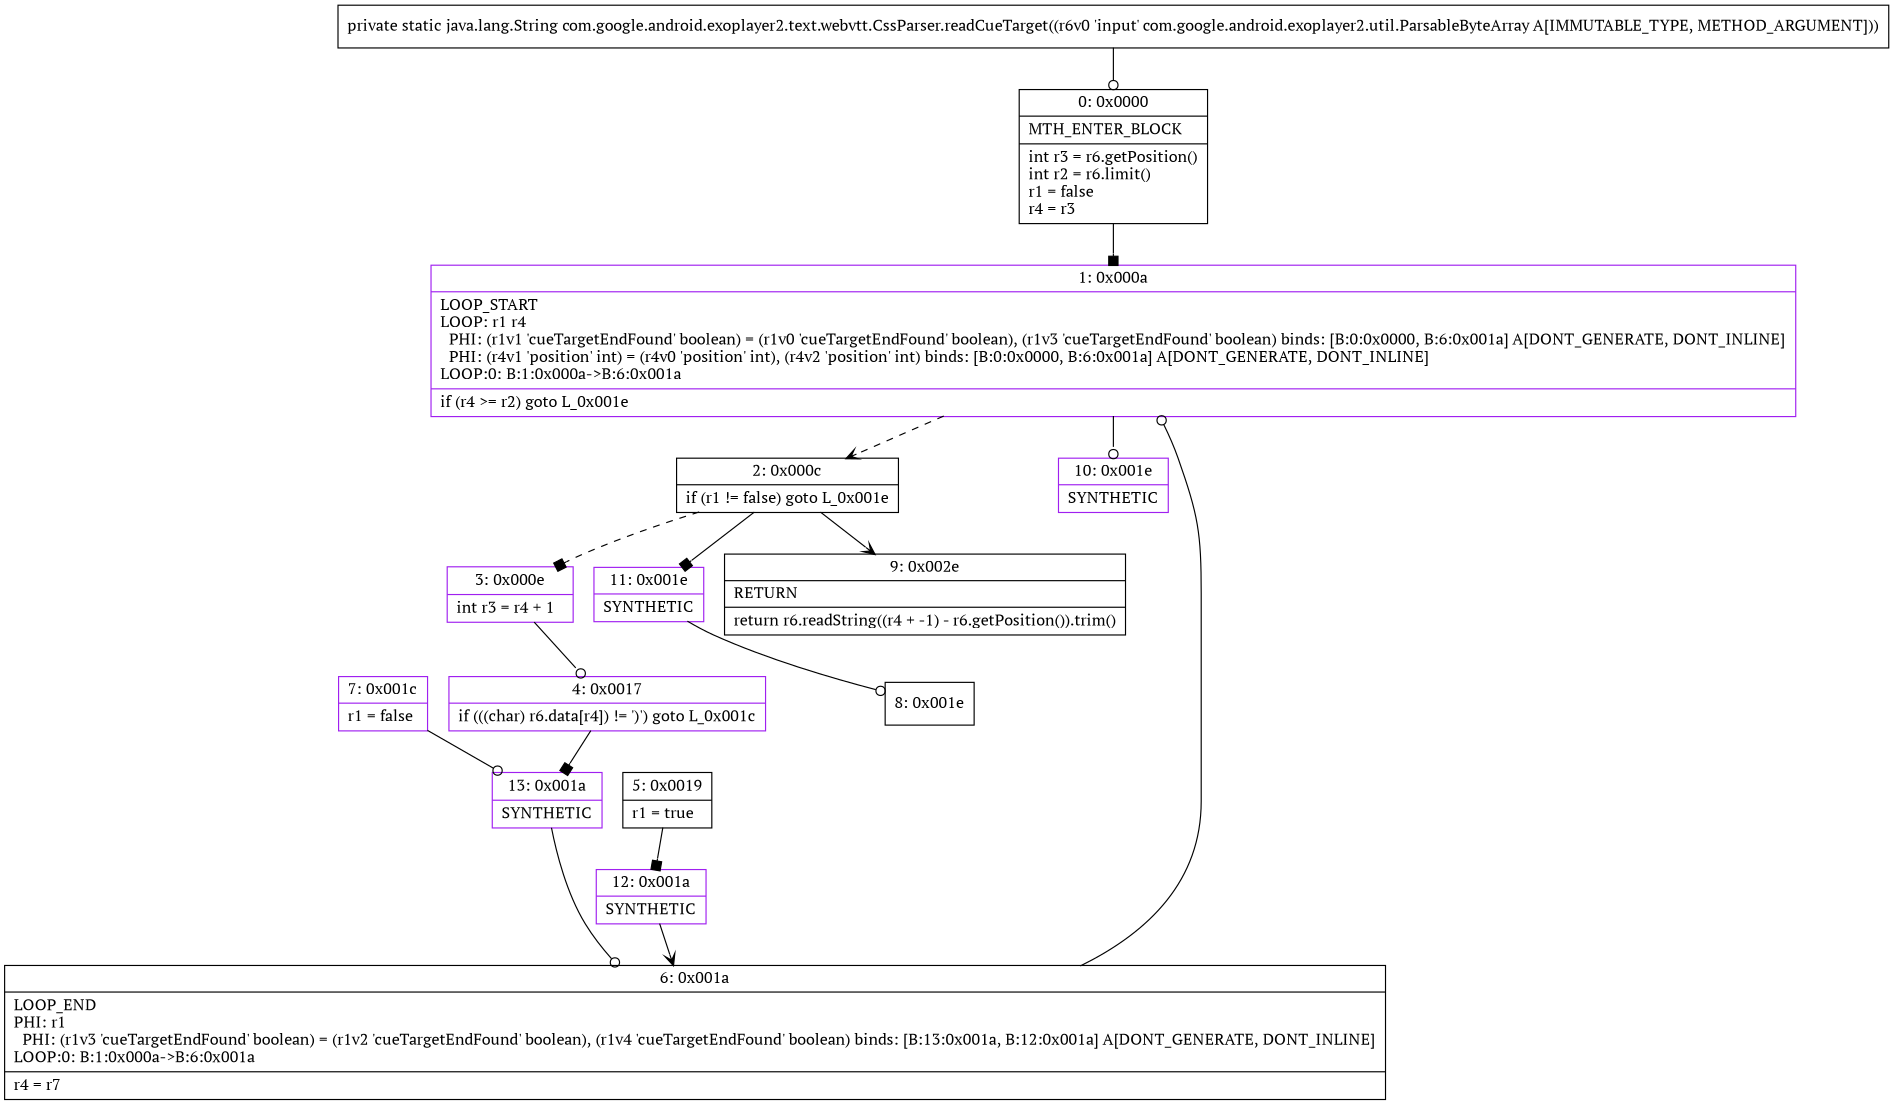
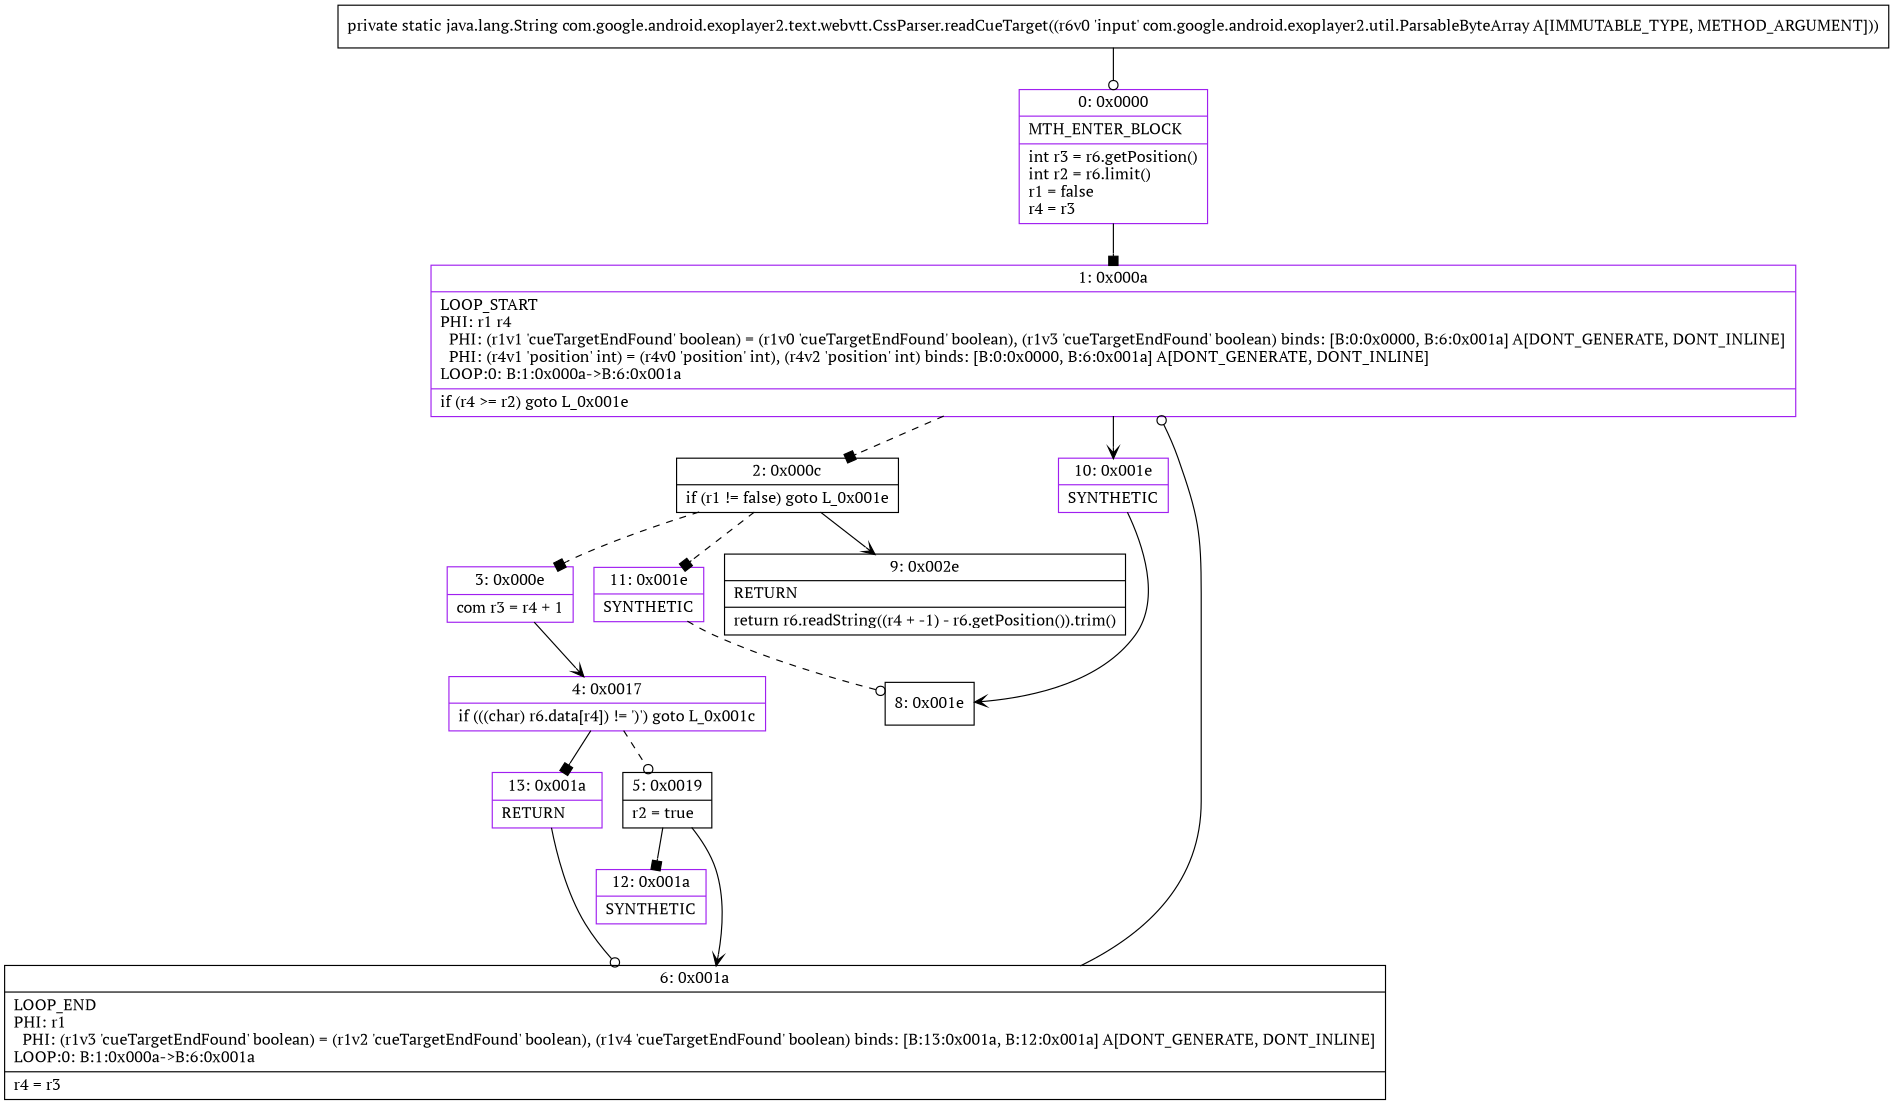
(1113, 157) -> (1113, 157)
(486, 322) -> (478, 322)
(1113, 431) -> (1113, 431)
(900, 435) -> (900, 435)
(723, 536) -> (723, 536)
(506, 608) -> (510, 608)
(555, 645) -> (555, 645)
none -> (1122, 650)
(780, 661) -> (780, 661)
(383, 704) -> none
none -> (635, 748)
(547, 814) -> (534, 814)
(663, 814) -> (663, 814)
(665, 939) -> (720, 888)
(38, 1085) -> (38, 1085)
